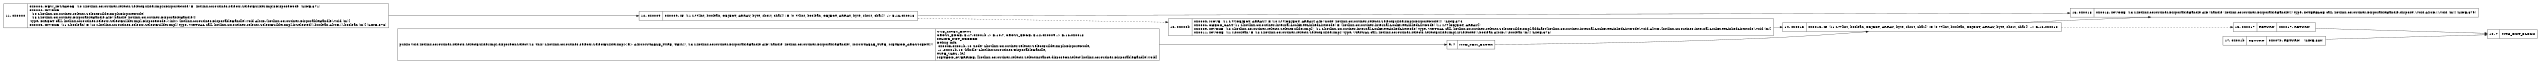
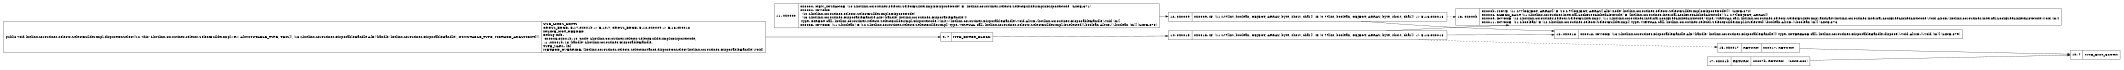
(1777, 27) -> (1440, 28)
(1476, 44) -> (972, 37)
